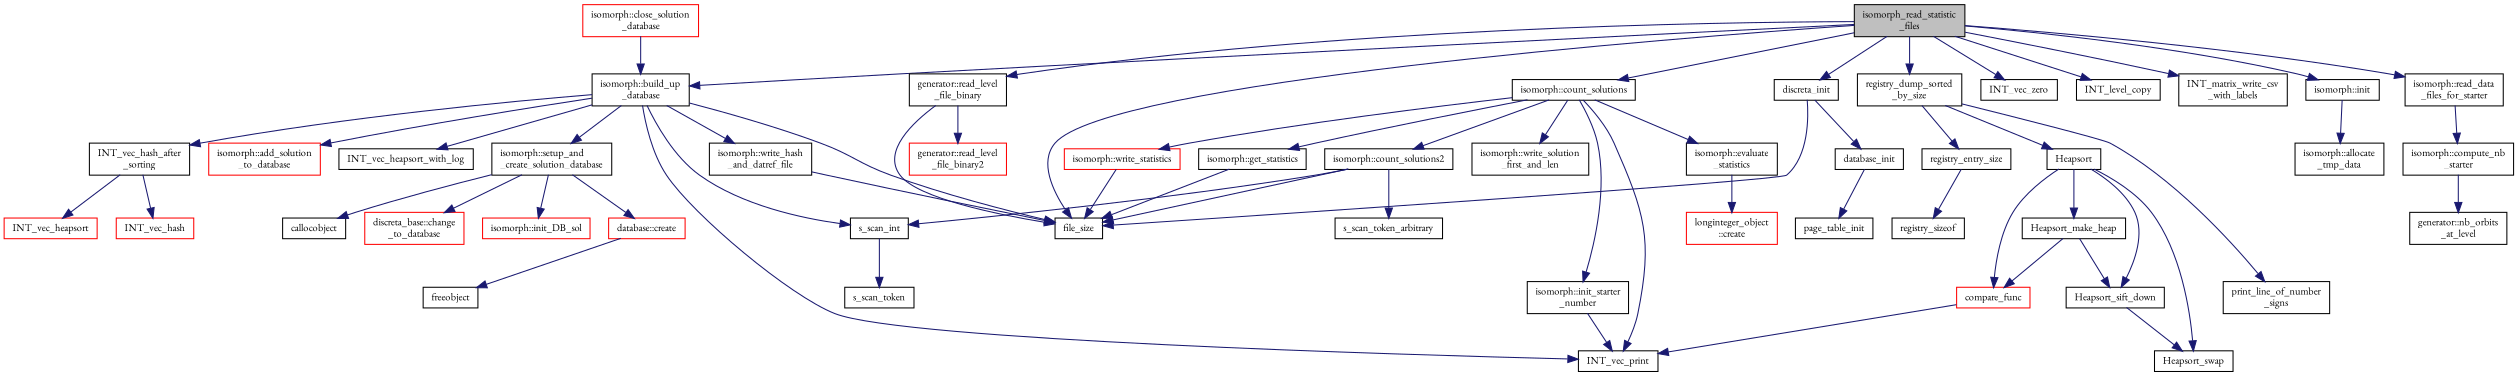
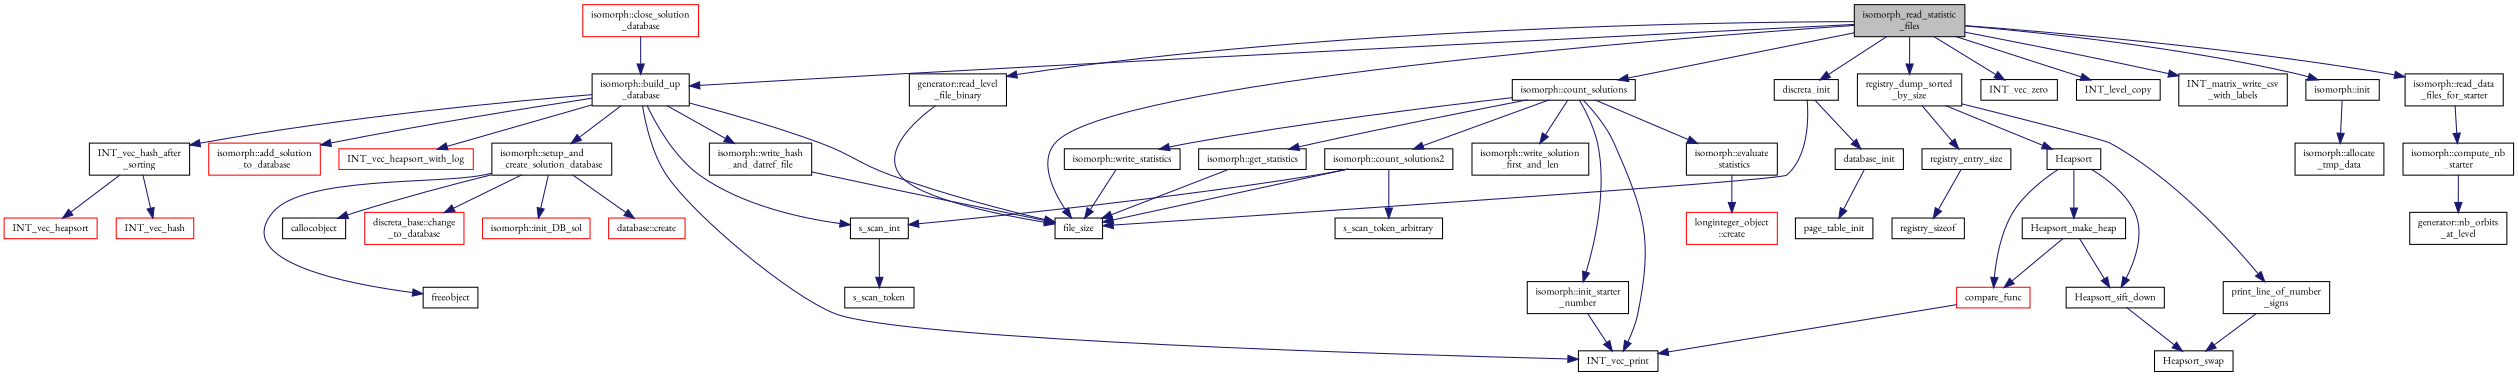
(406, 159) -> (406, 159)
(958, 159) -> none
(1122, 159) -> (1122, 159)
(2168, 240) -> (2235, 329)
(554, 261) -> (287, 202)
